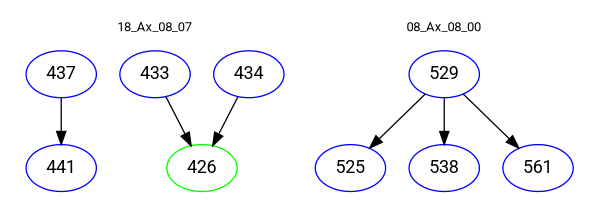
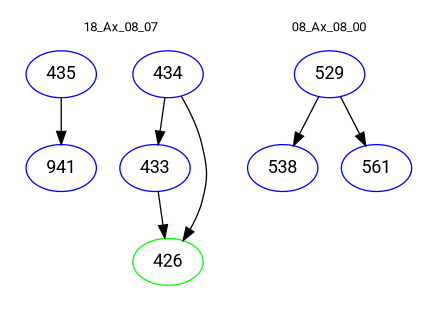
(61, 74) -> (61, 74)
none -> (163, 114)
(61, 168) -> (61, 168)
(350, 168) -> none
